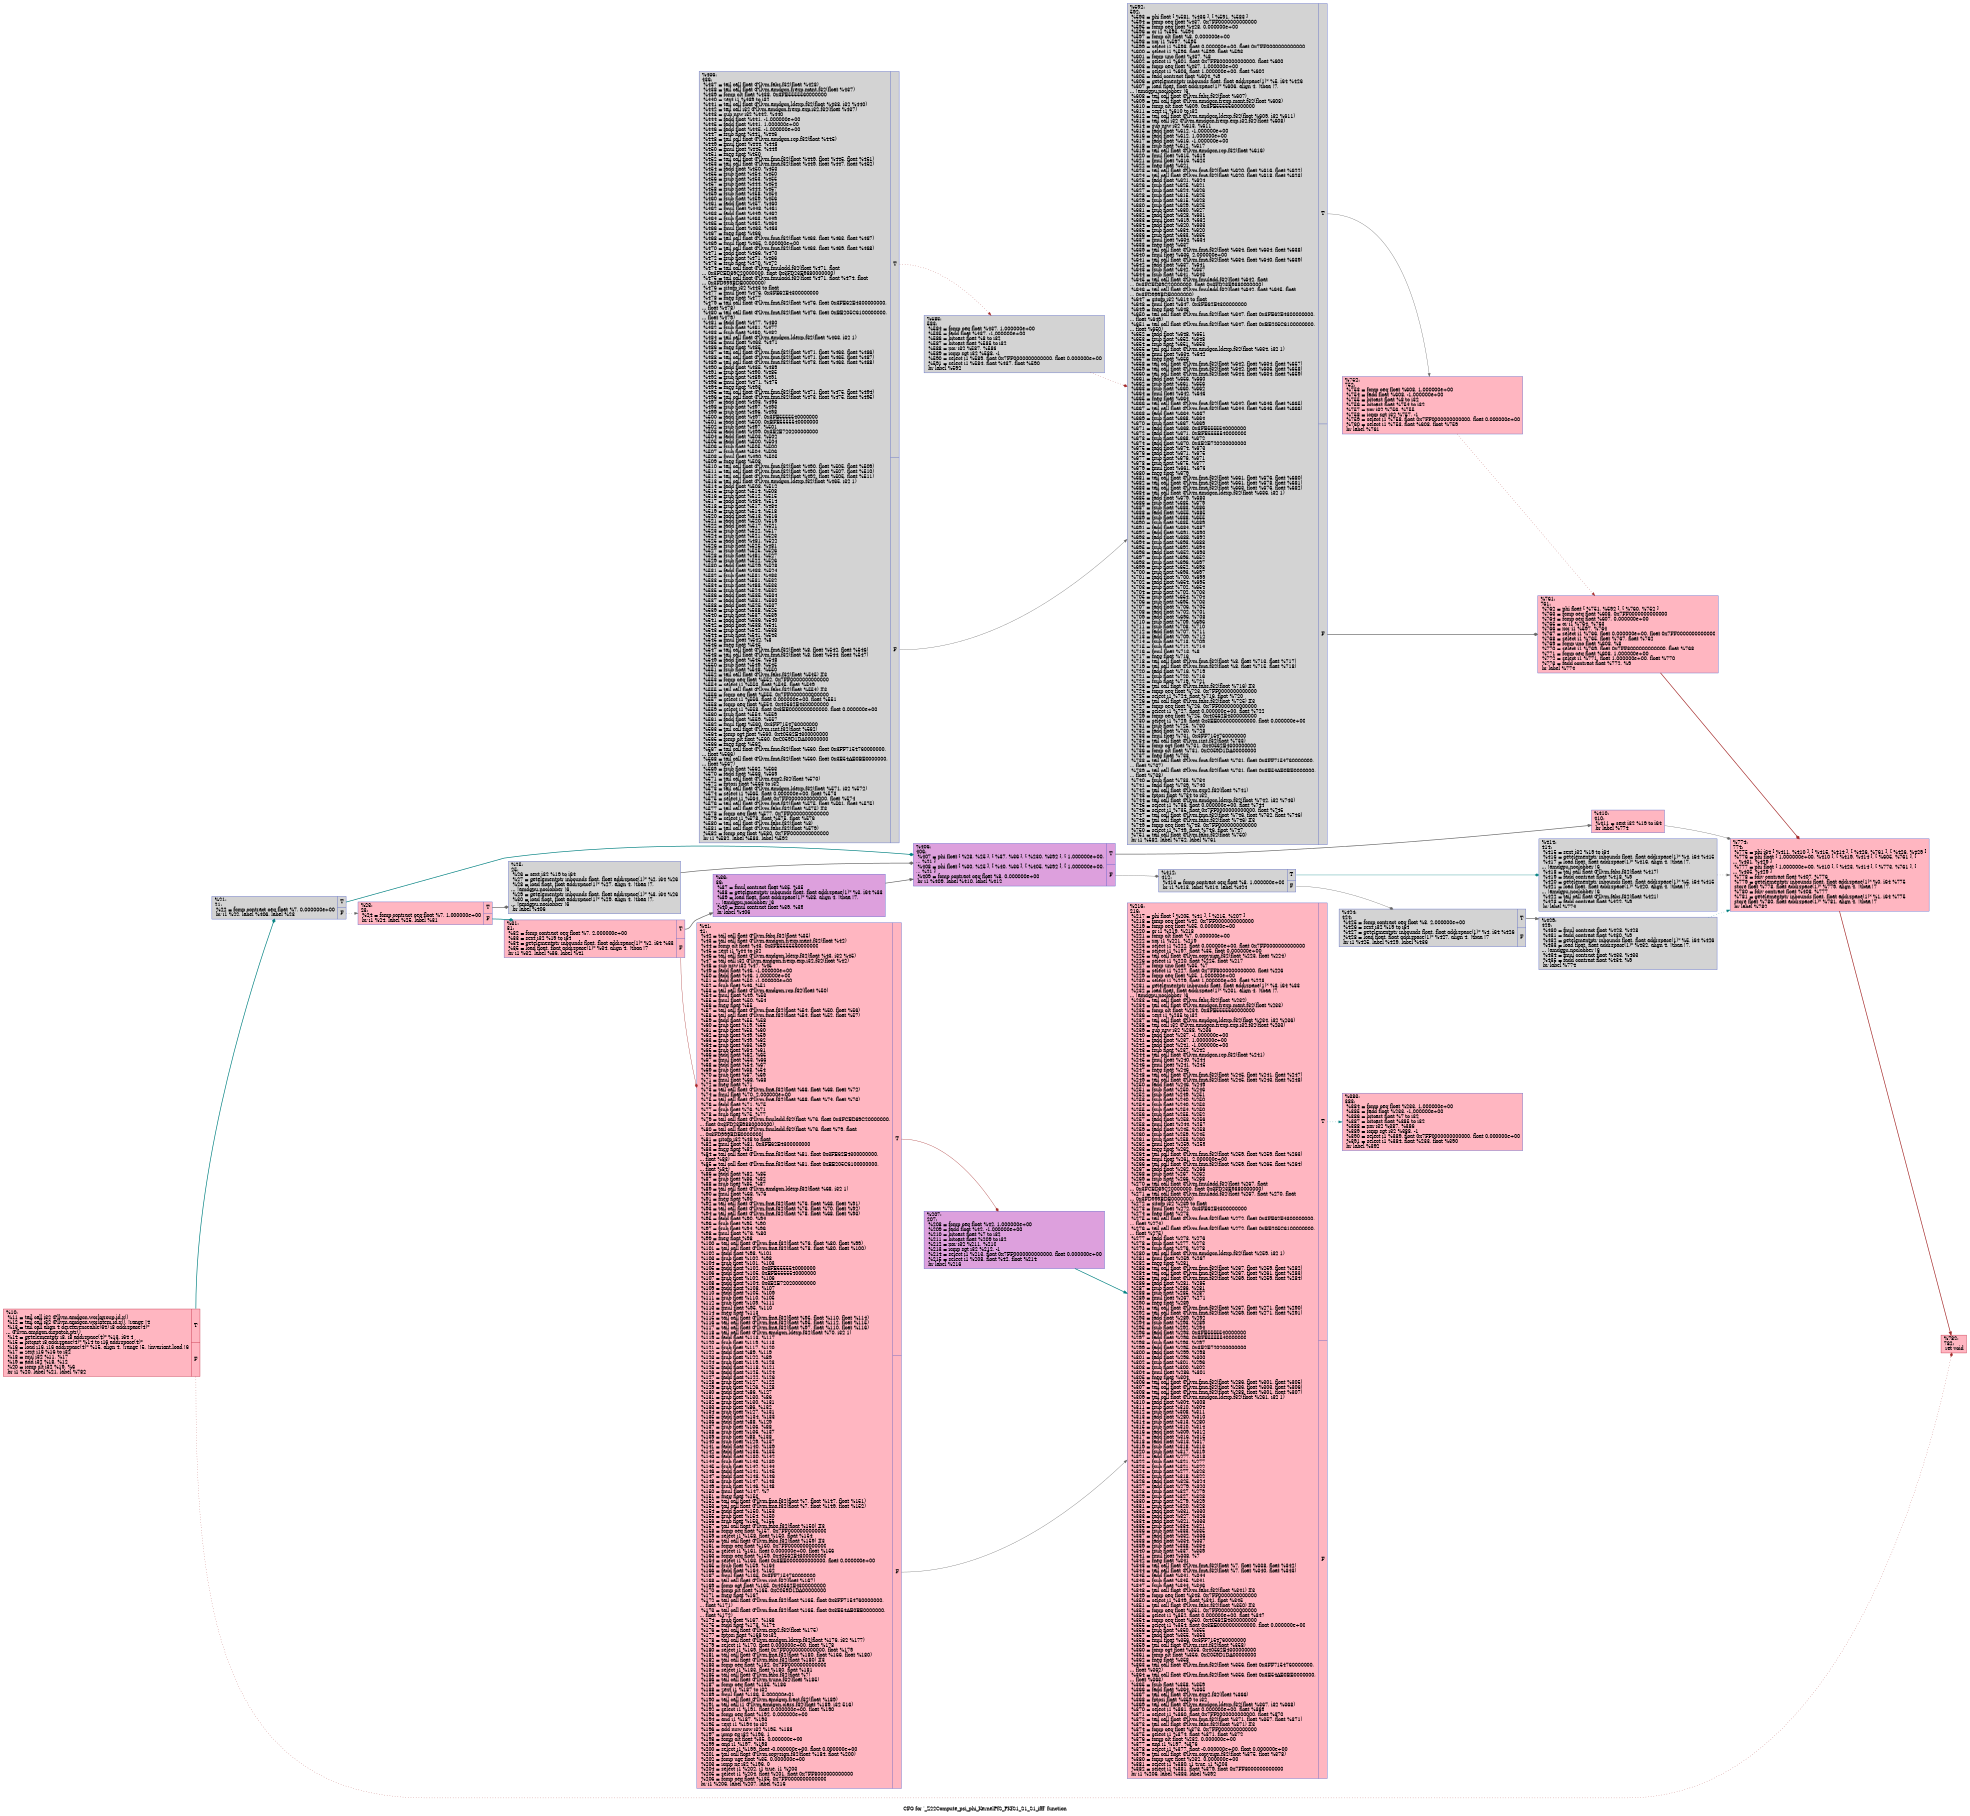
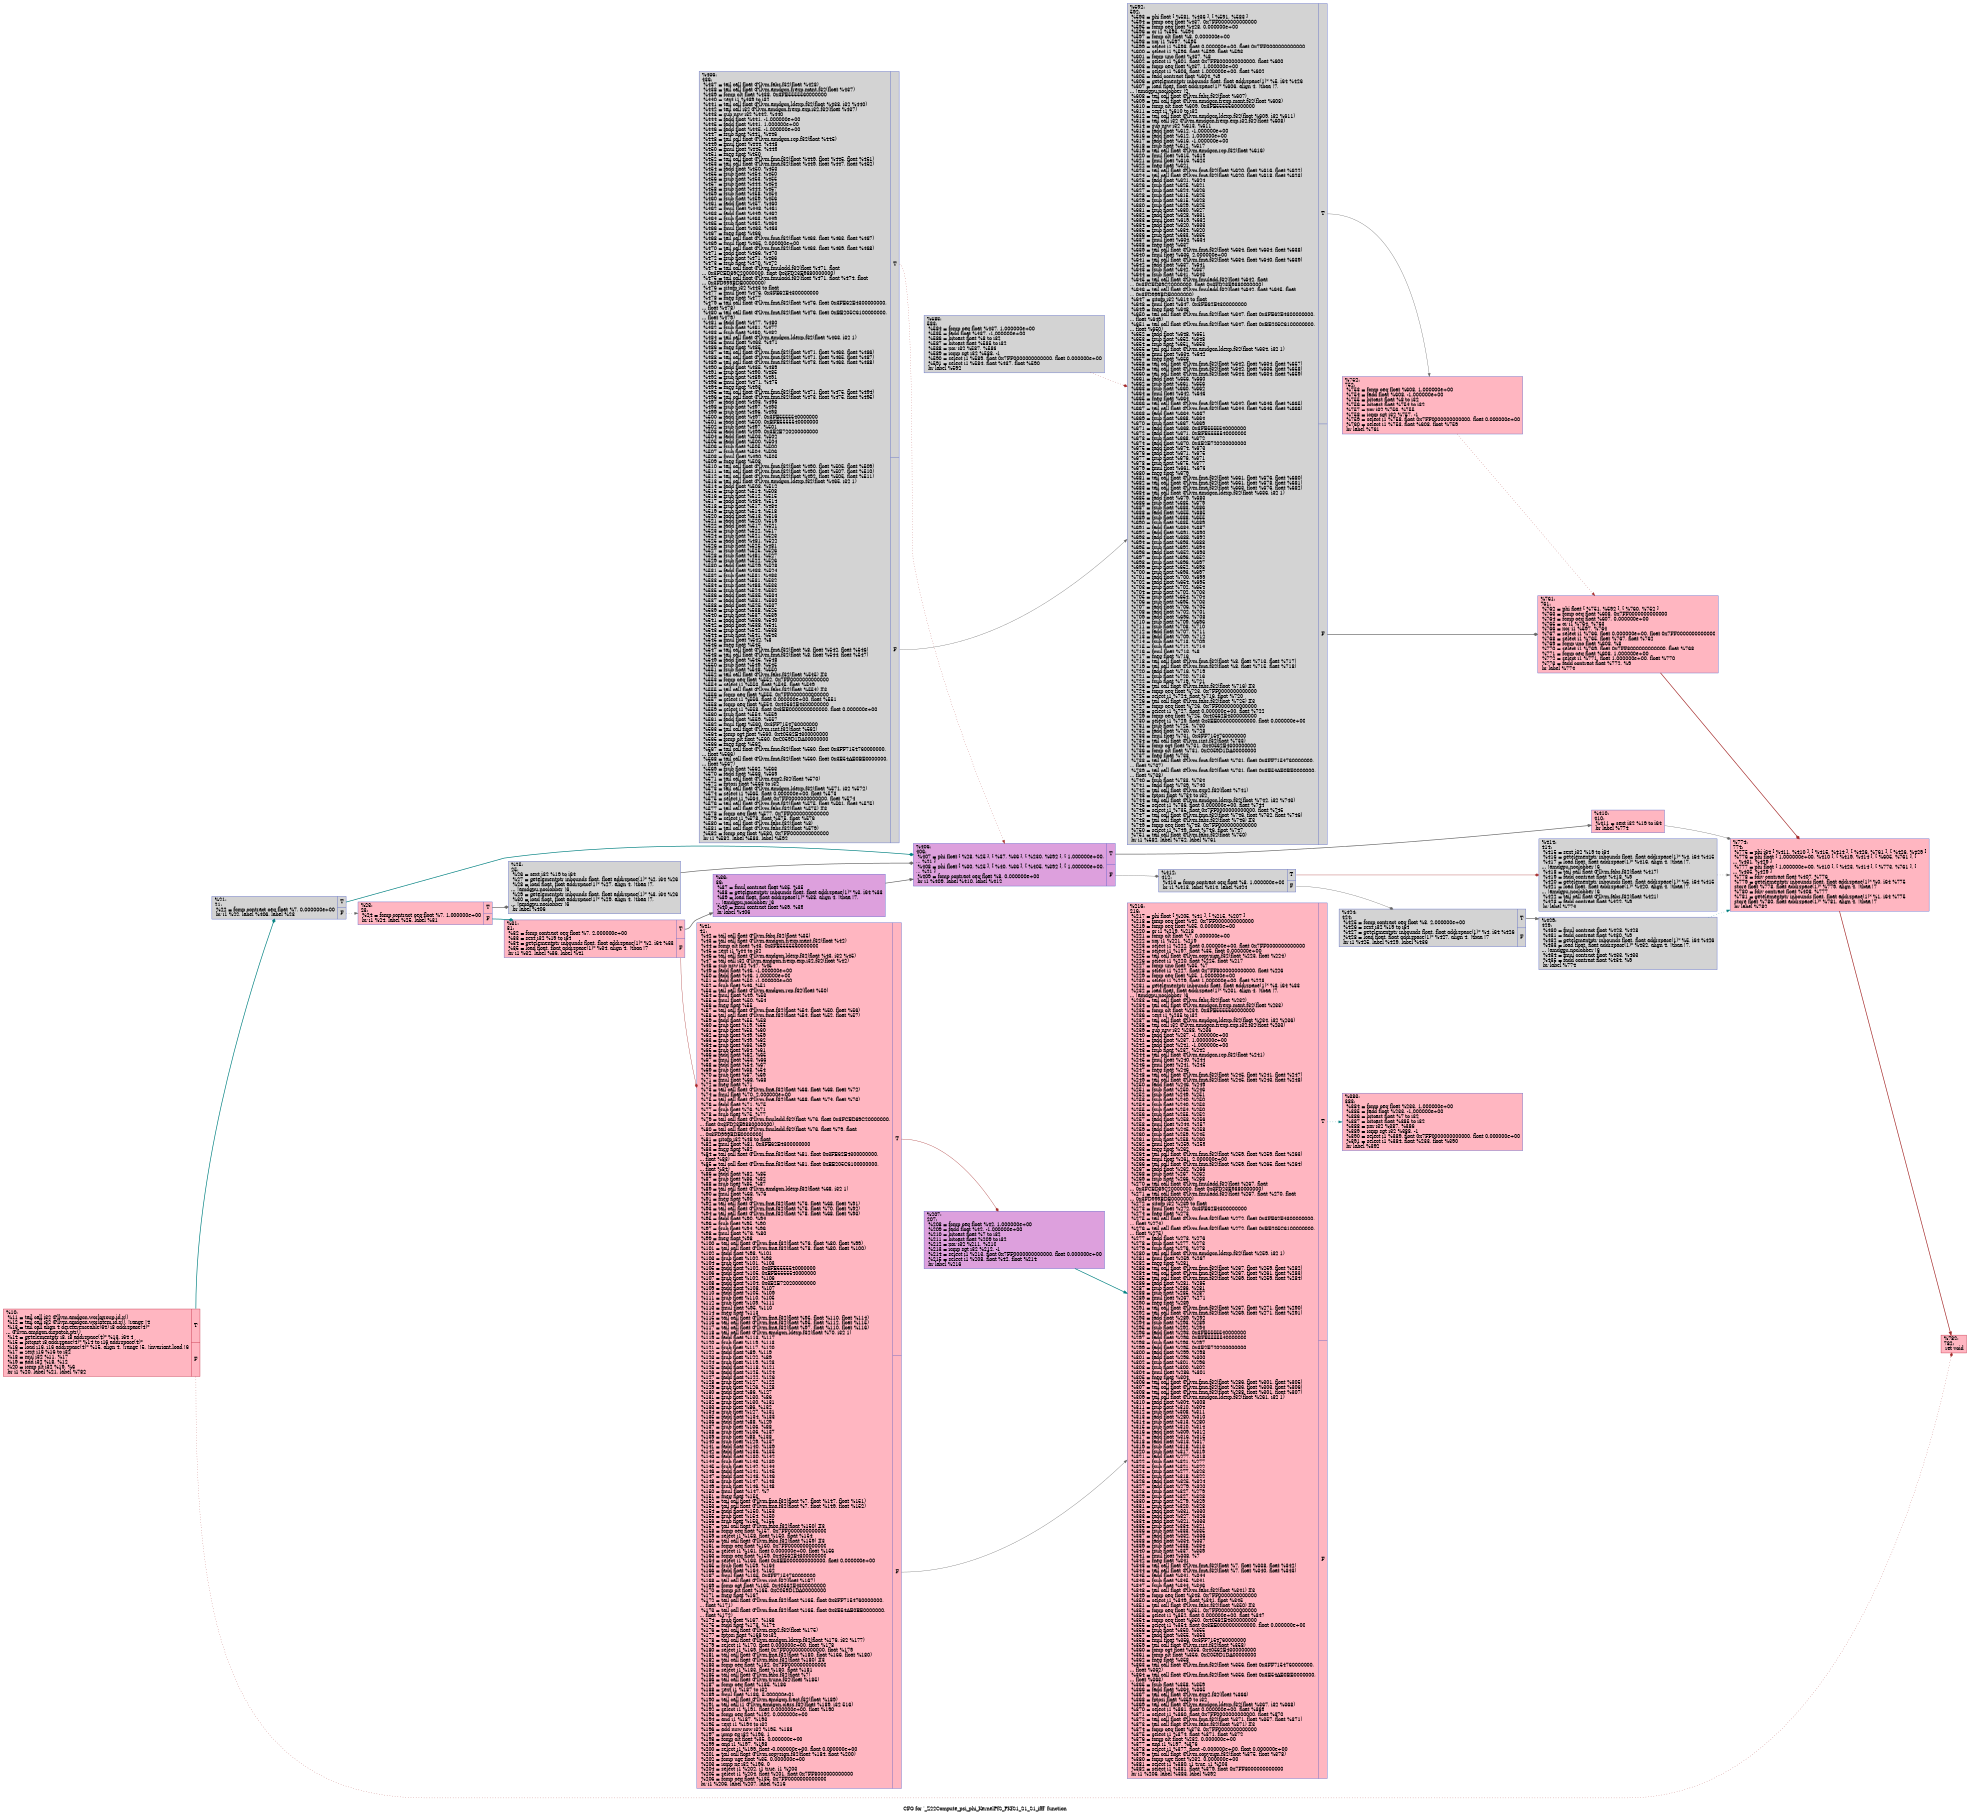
(1159, 92) -> (1159, 92)
(949, 280) -> (913, 559)
(1416, 875) -> (1416, 875)
